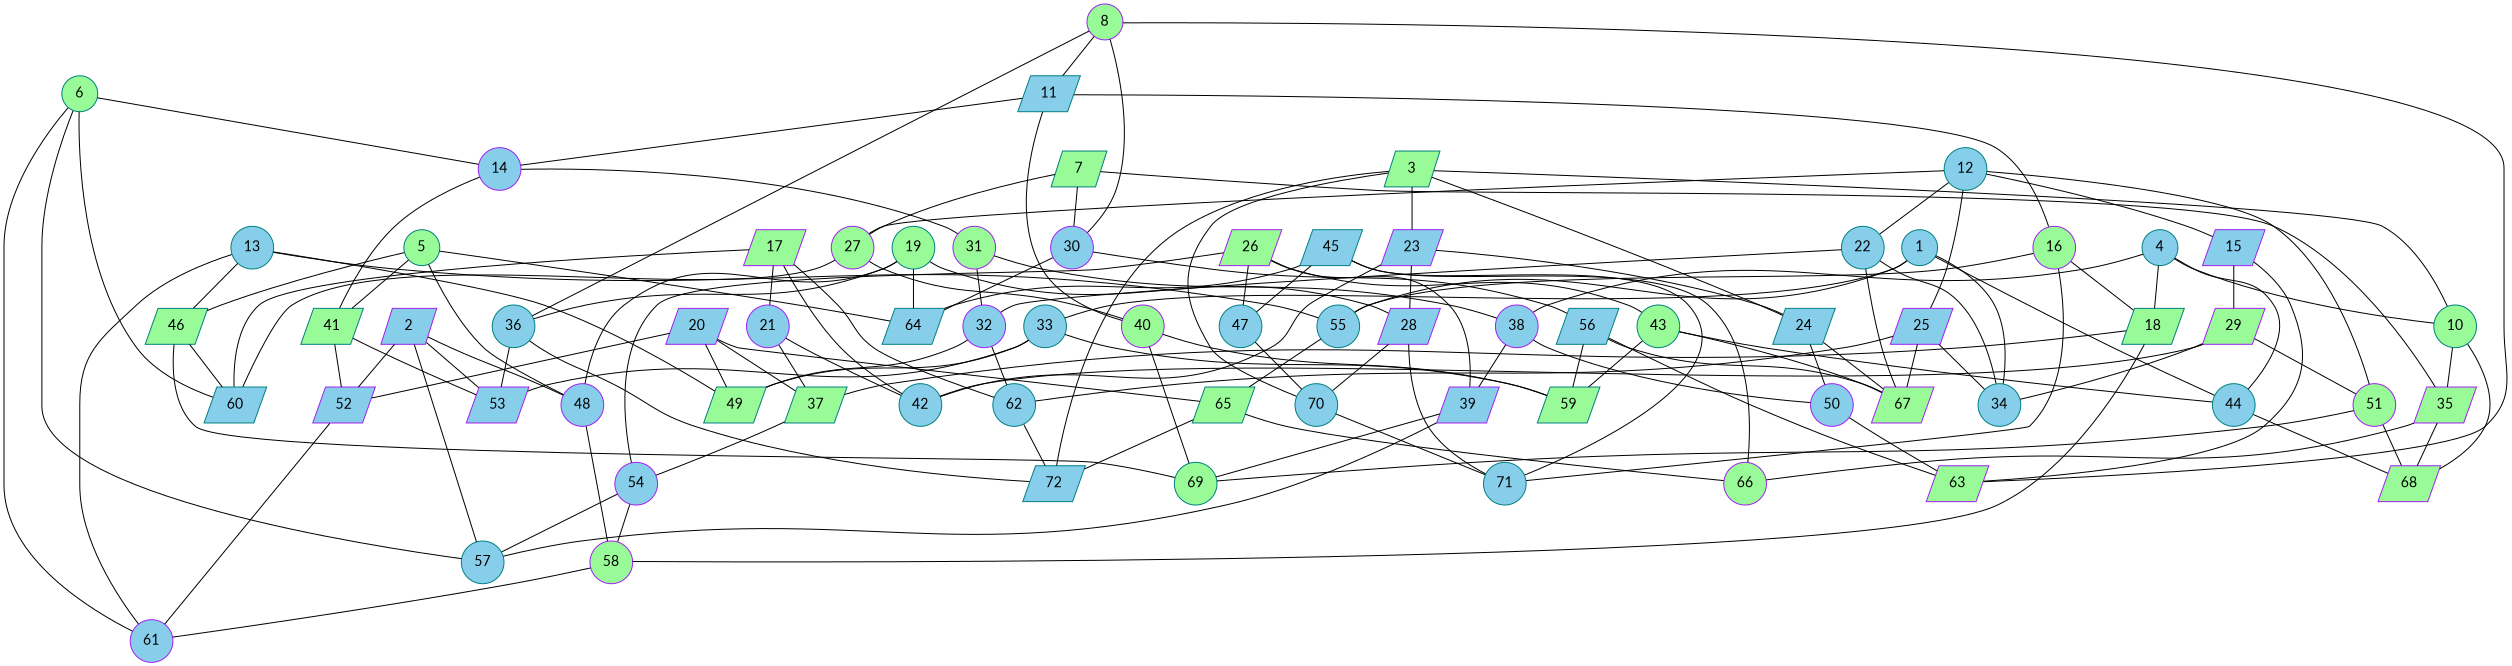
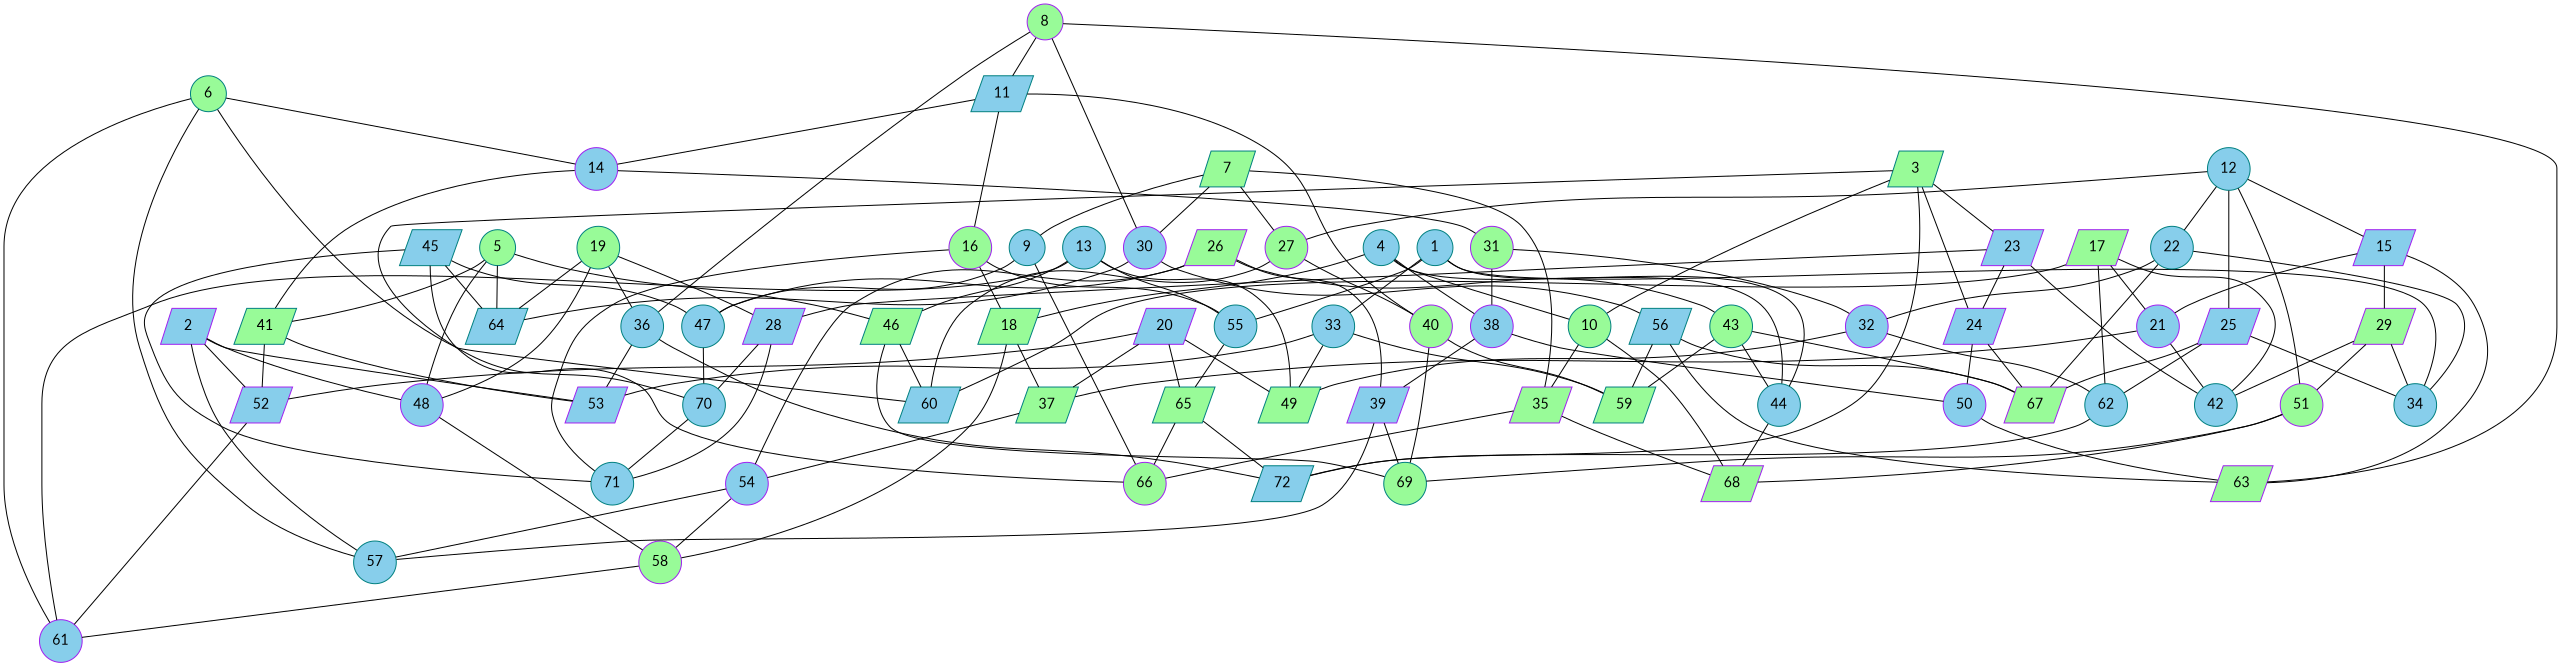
none -> (1027, 248)
none -> (2259, 279)
(1804, 326) -> (1974, 326)
